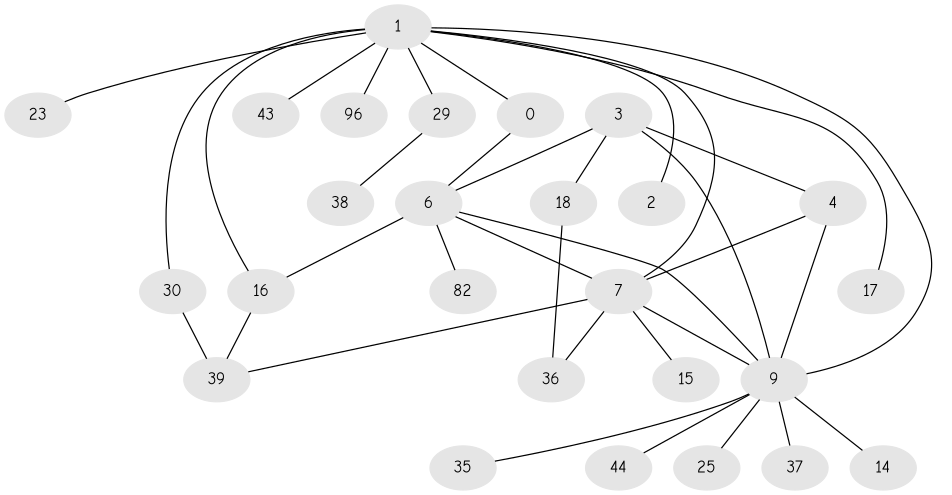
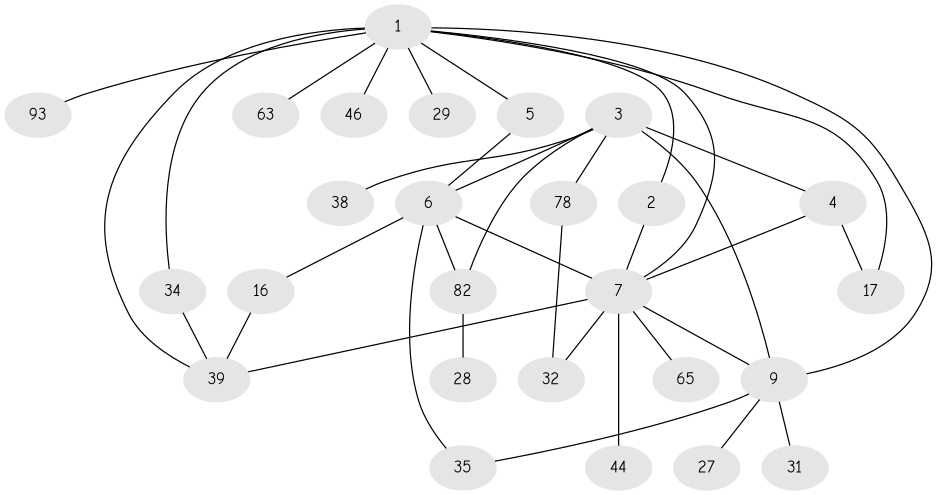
(216, 106) -> (135, 140)
(38, 115) -> (38, 115)
(266, 115) -> (266, 115)
(354, 115) -> (354, 115)
(530, 115) -> (530, 115)
(391, 159) -> (497, 157)
none -> (516, 186)
(564, 203) -> (564, 203)
none -> (635, 247)
(625, 256) -> (410, 346)
(173, 292) -> (173, 292)
(804, 292) -> (852, 248)
none -> (463, 380)
(551, 380) -> (551, 380)
(686, 380) -> (686, 380)
(697, 424) -> (619, 380)
(707, 468) -> (707, 468)
(795, 468) -> (795, 468)
(883, 468) -> none
